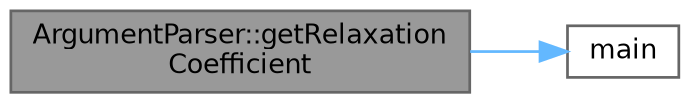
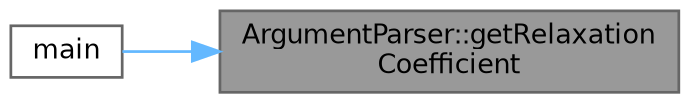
(505, 52) -> (157, 52)
